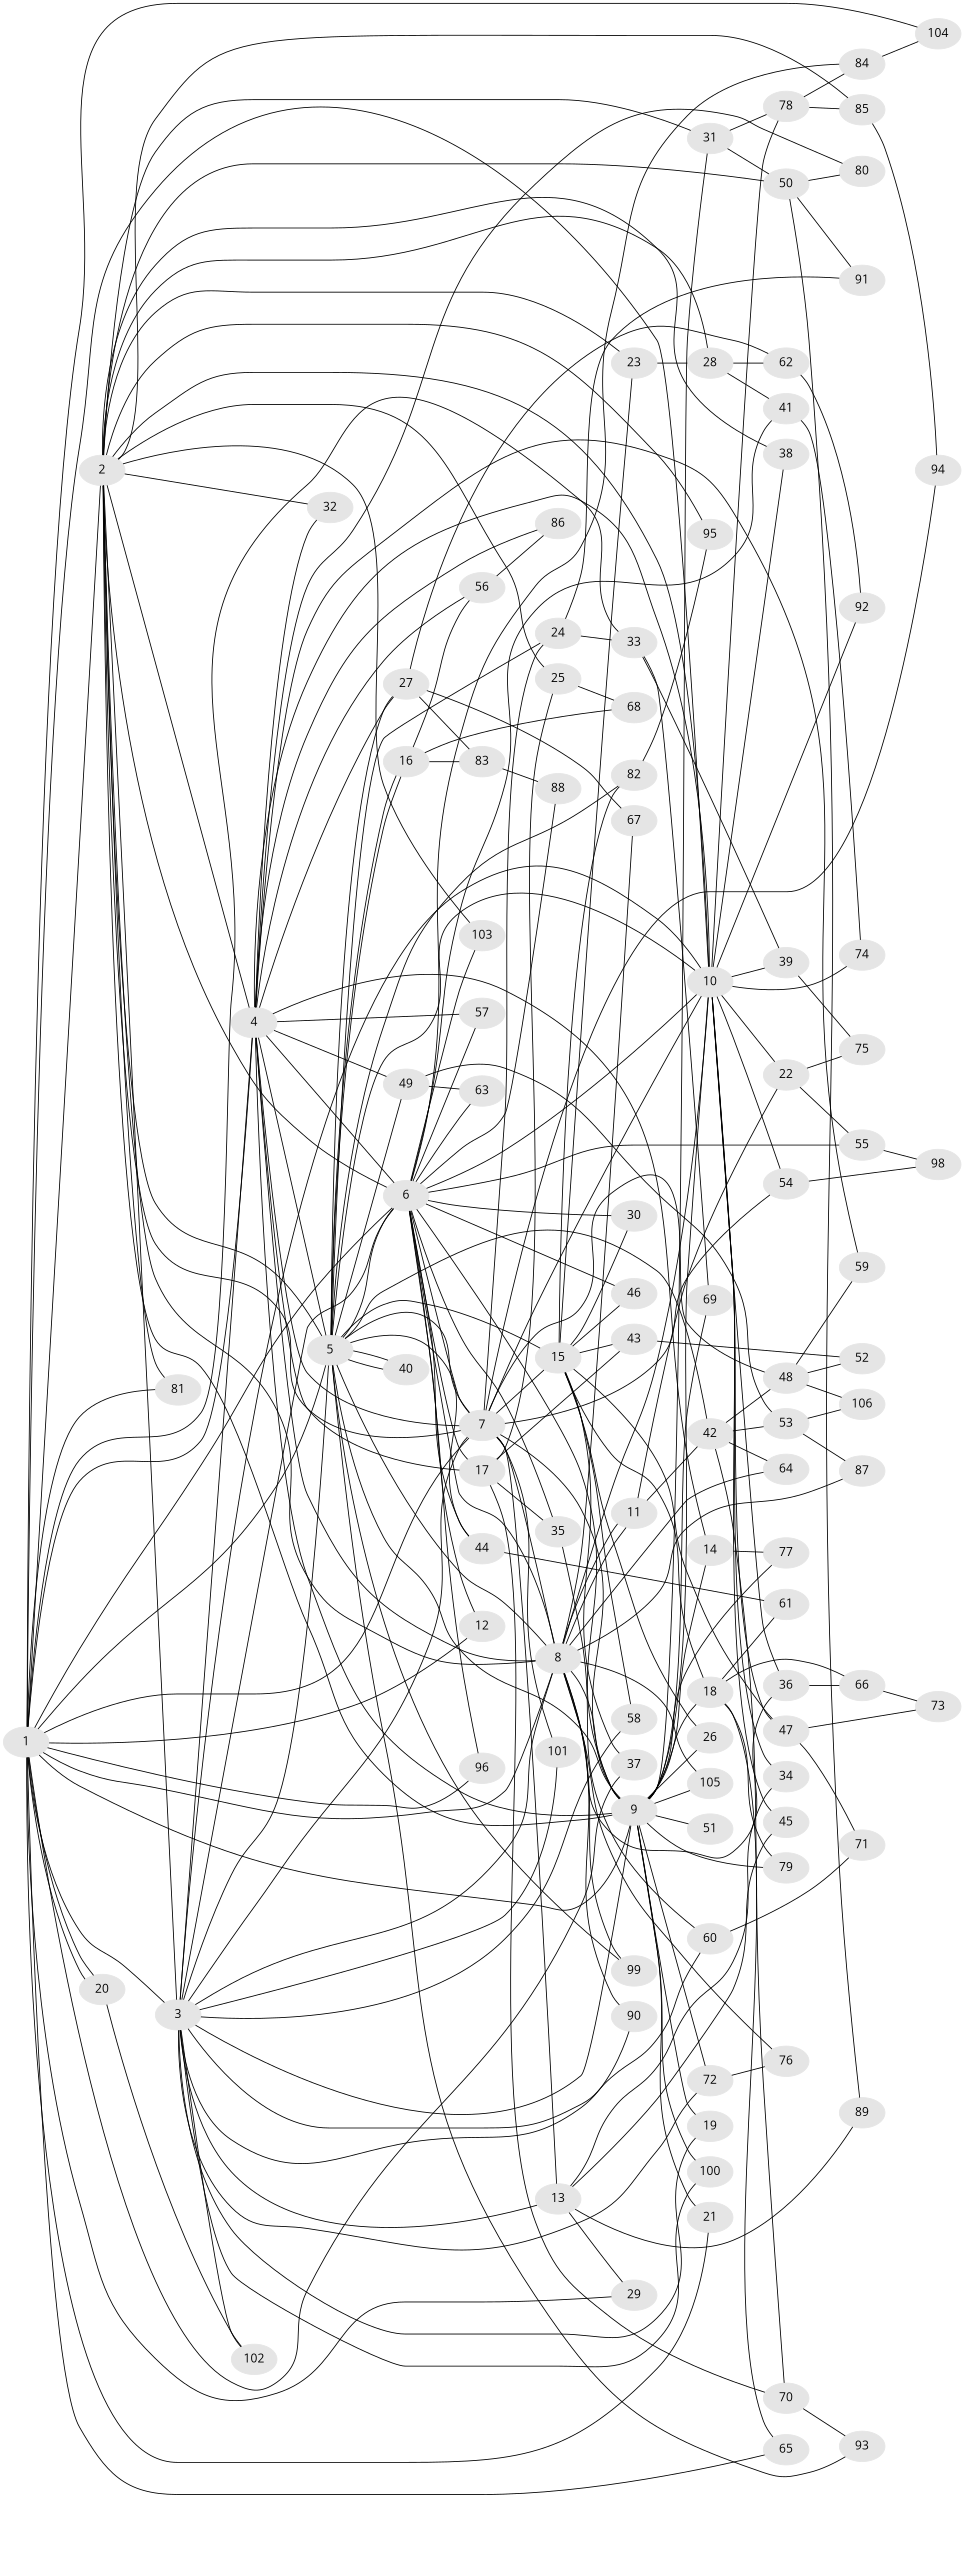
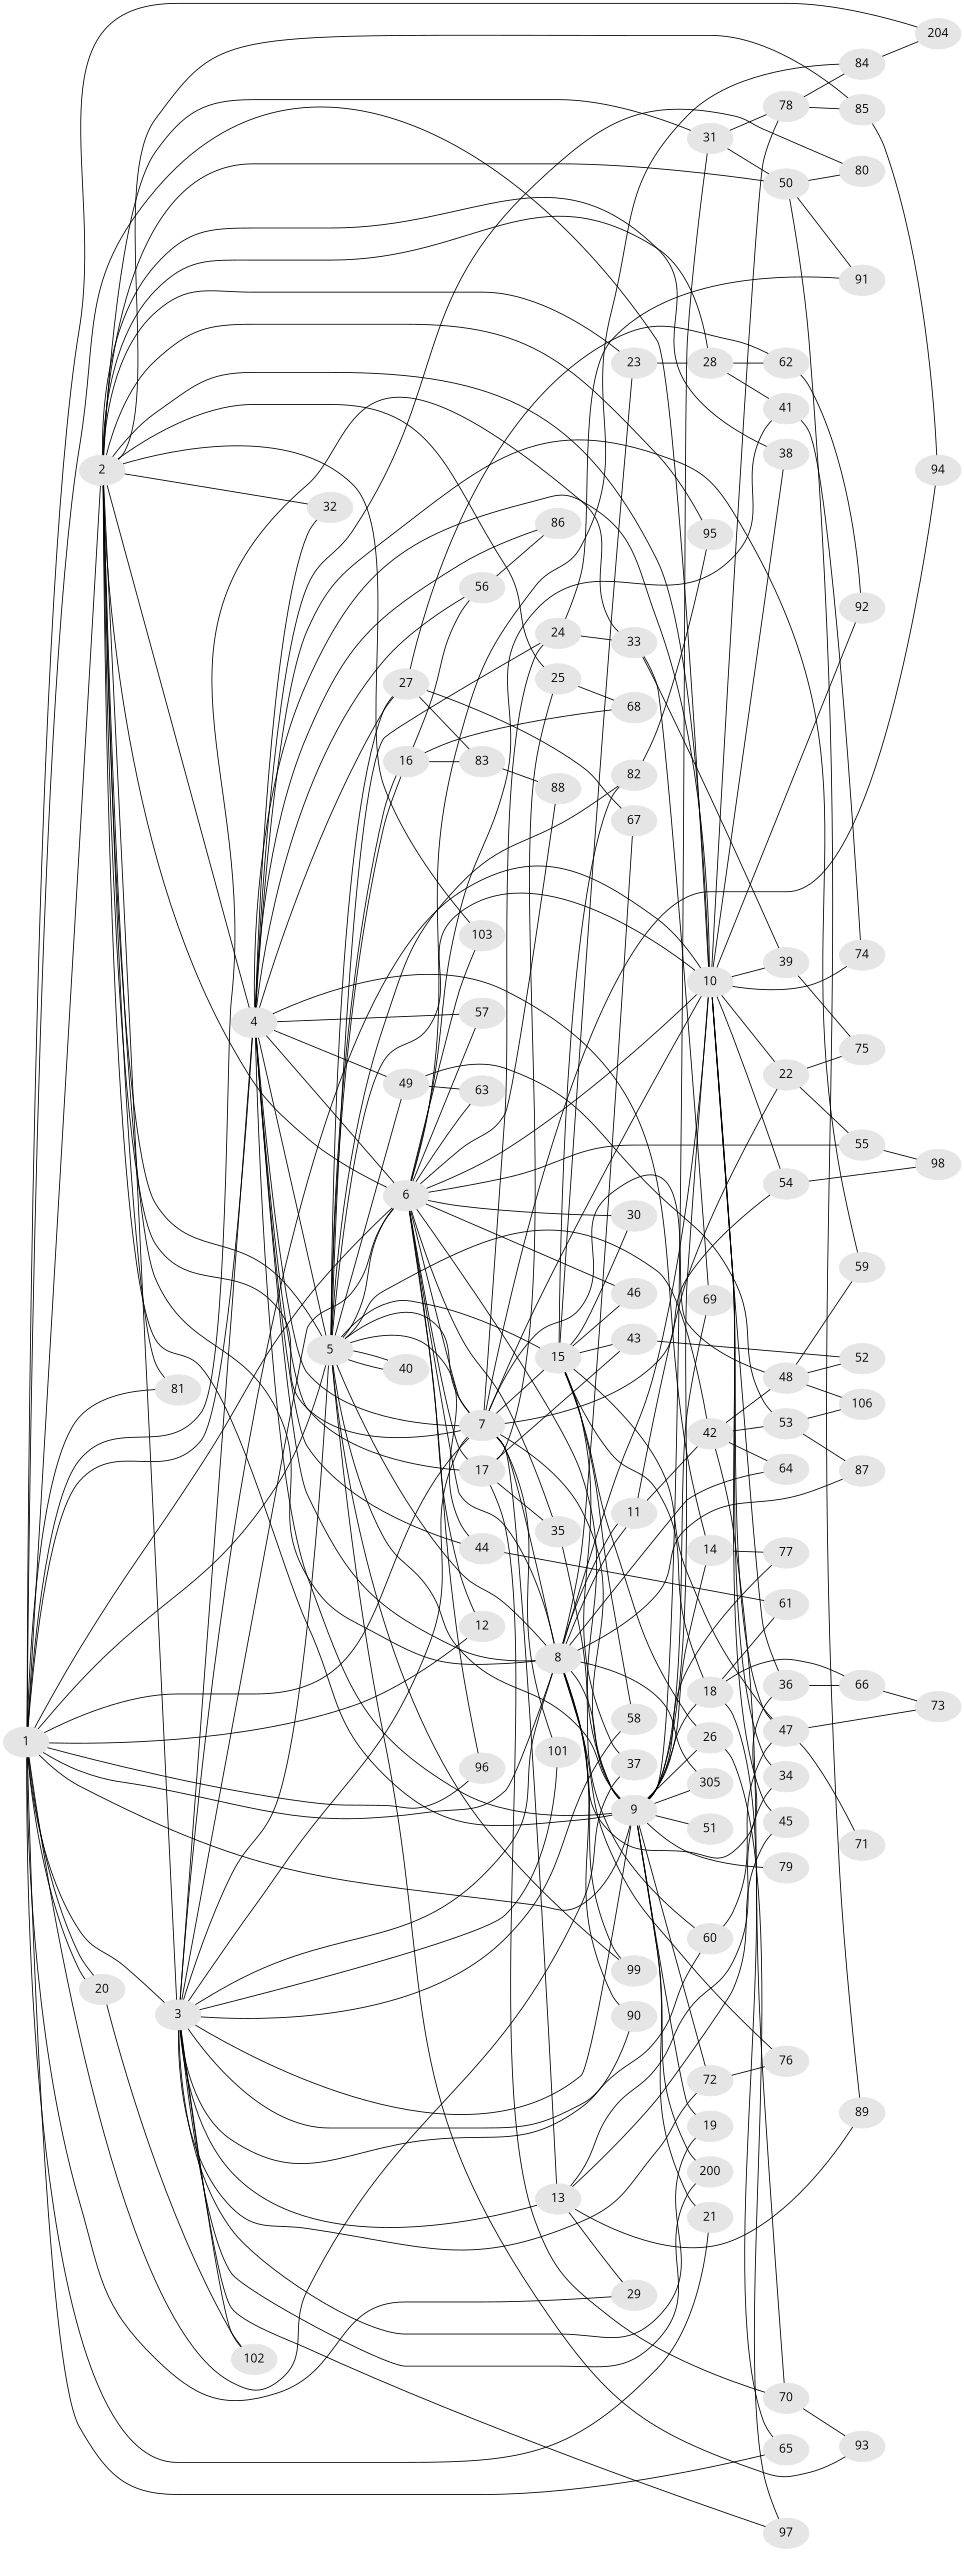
(938, 34) -> (938, 34)
(435, 1376) -> (299, 1424)
(748, 1780) -> none
(710, 1783) -> (710, 1783)
(793, 1900) -> (747, 1834)
(710, 2172) -> (710, 2172)
none -> (786, 2533)
